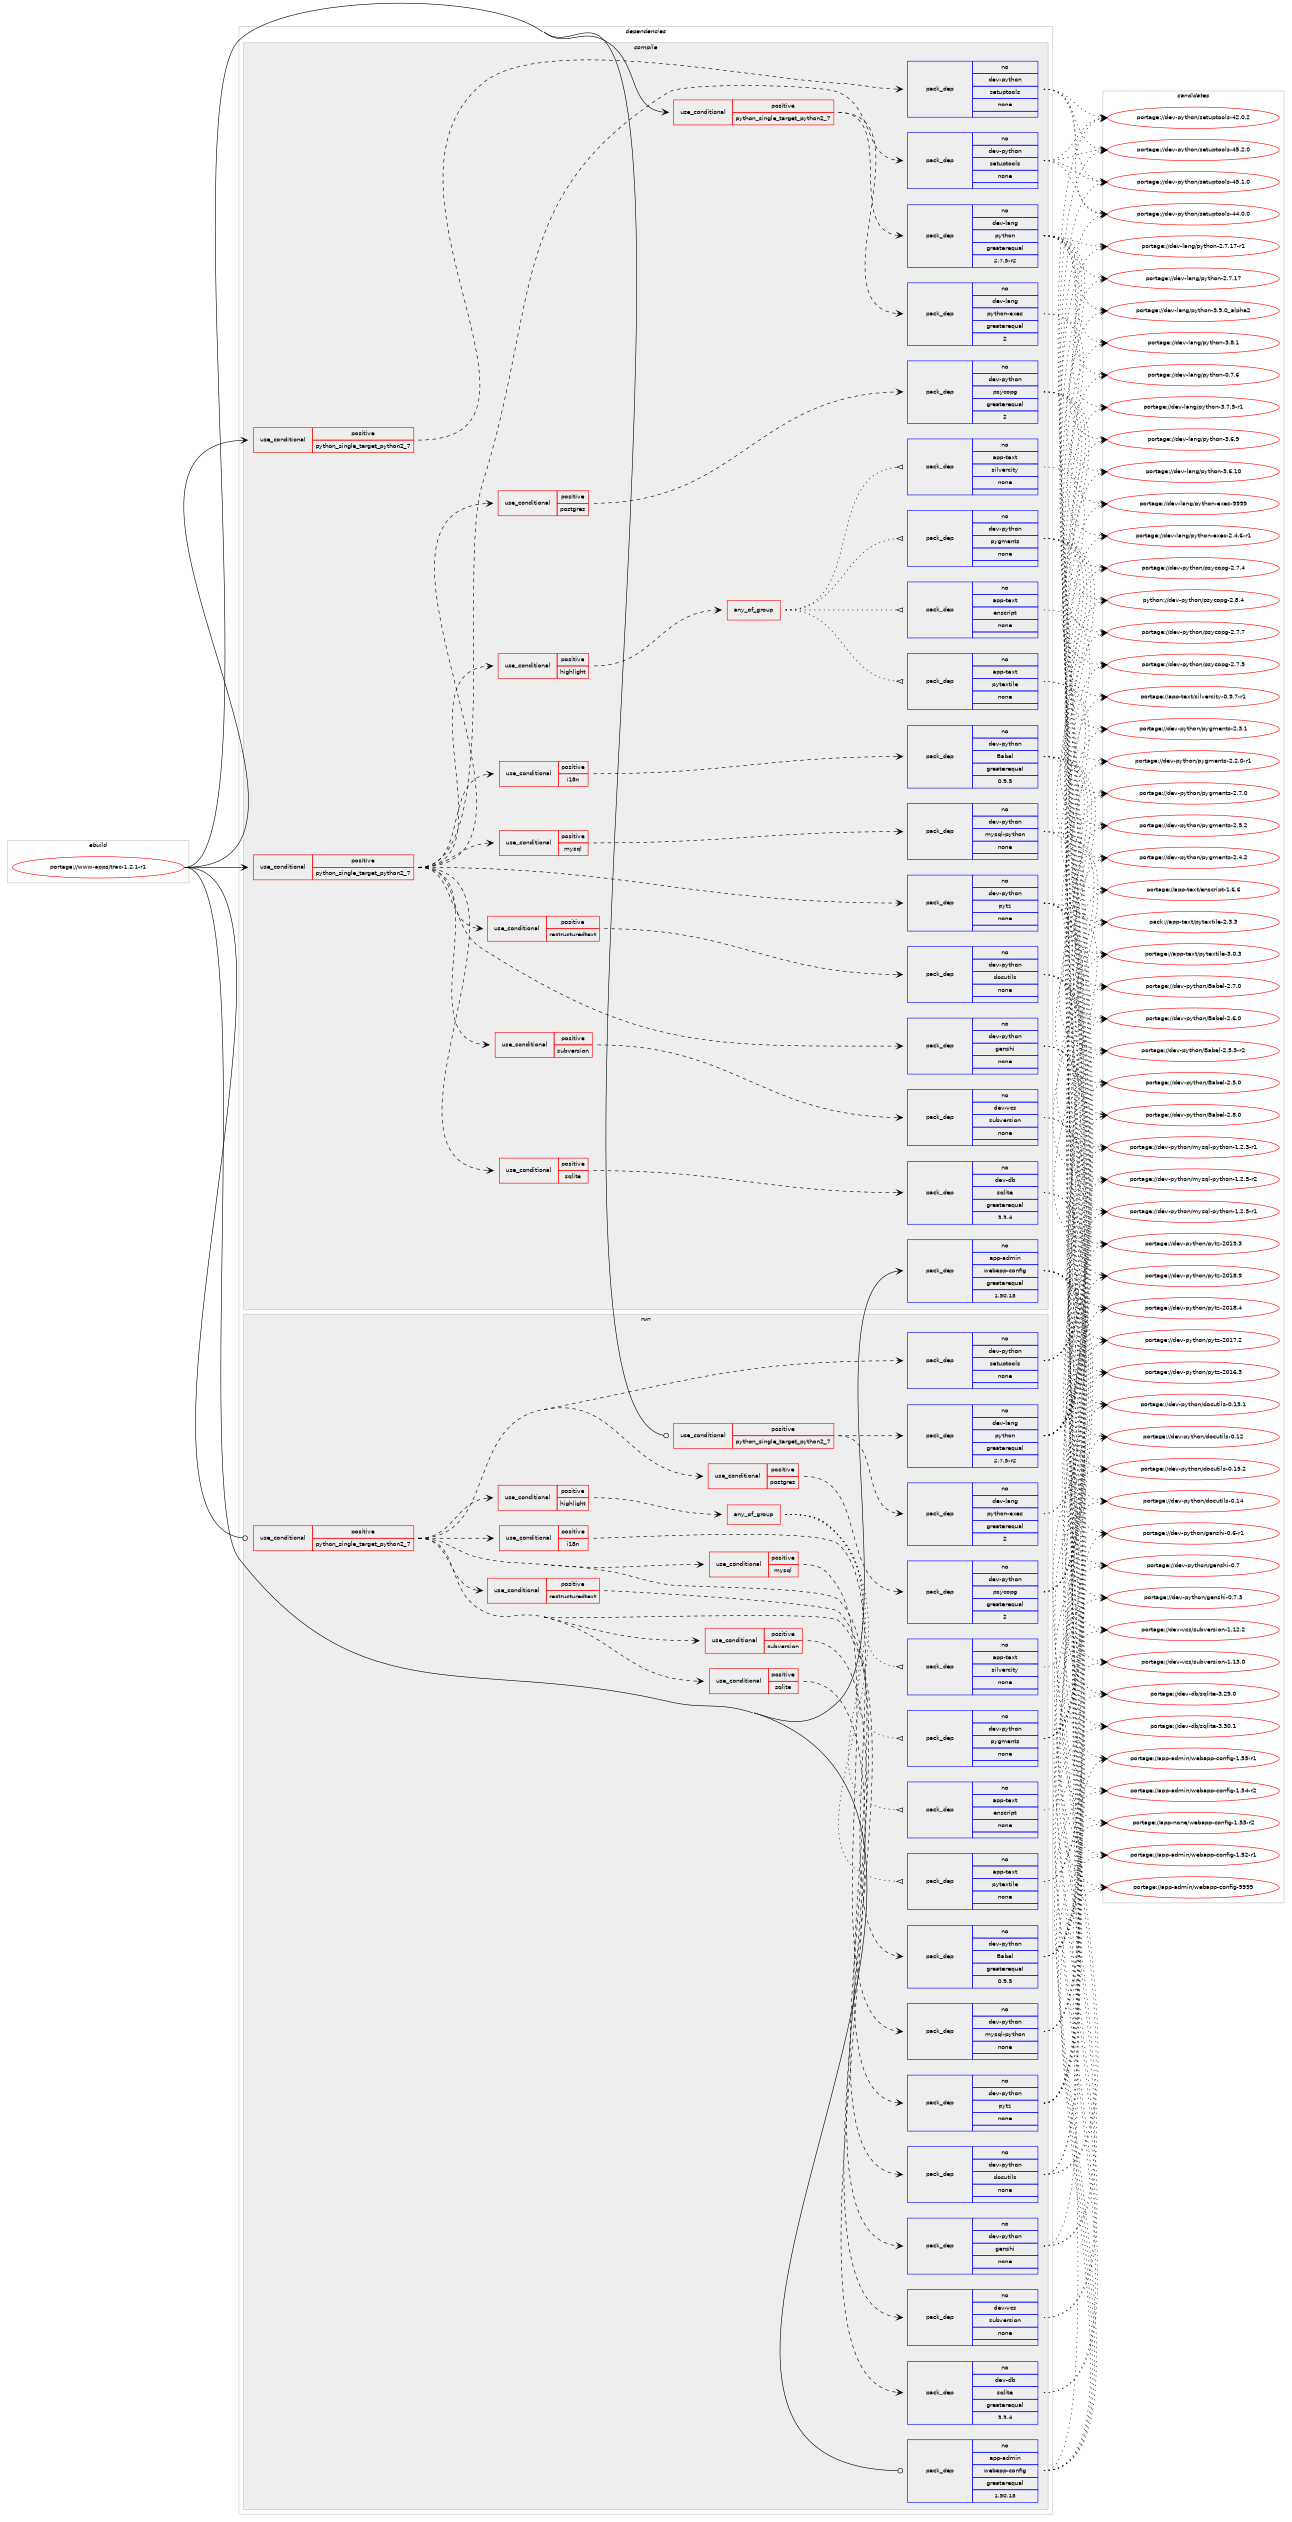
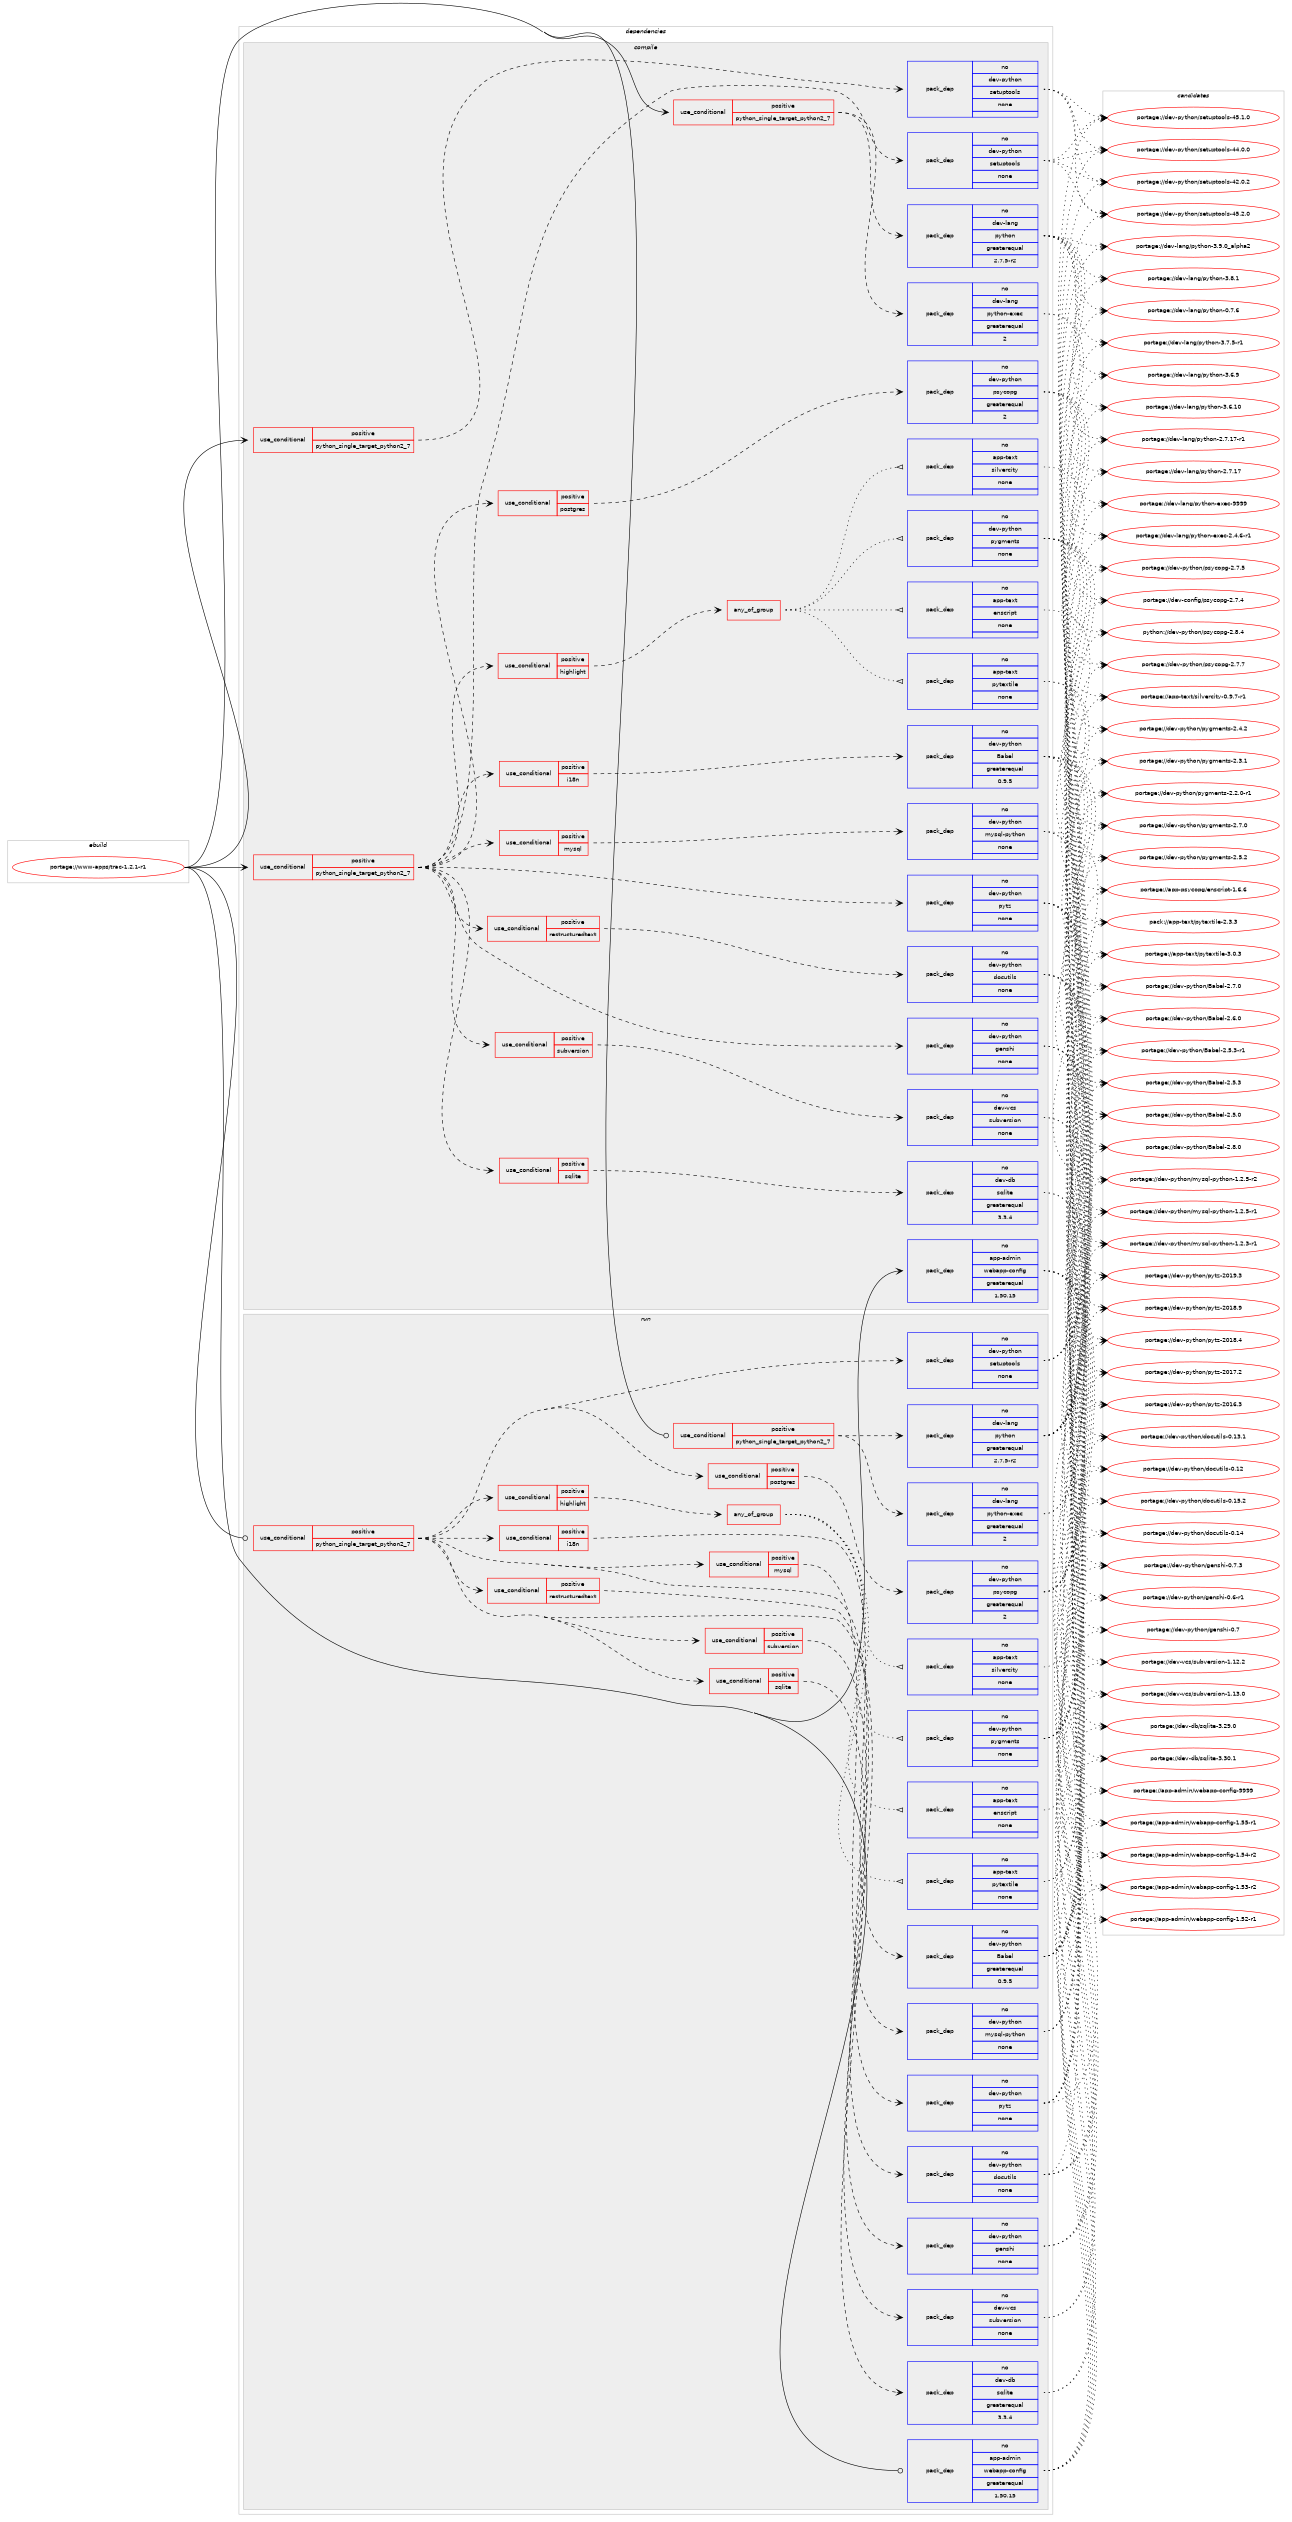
(1193, 568) -> (1193, 600)
(1193, 890) -> (1193, 890)
(1193, 1051) -> (1193, 1051)
none -> (1193, 1083)
(1193, 1823) -> (1193, 1887)
